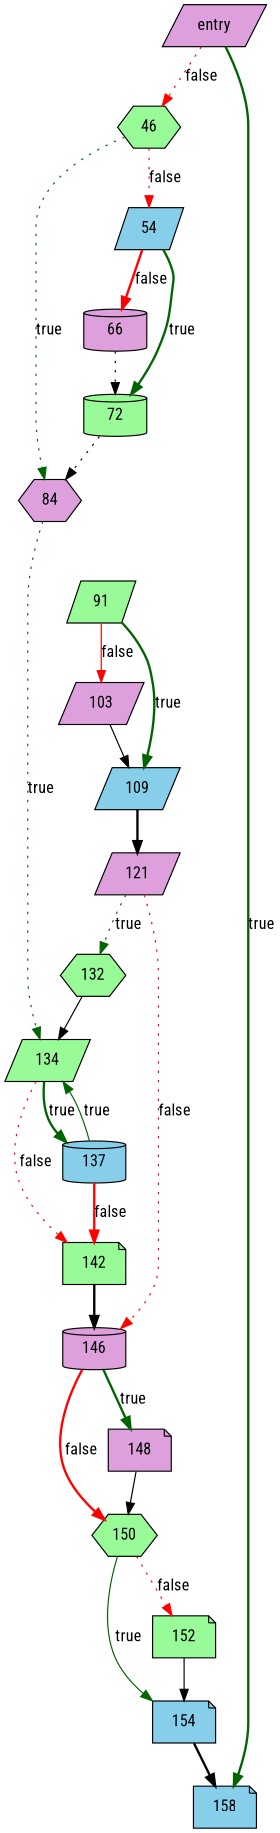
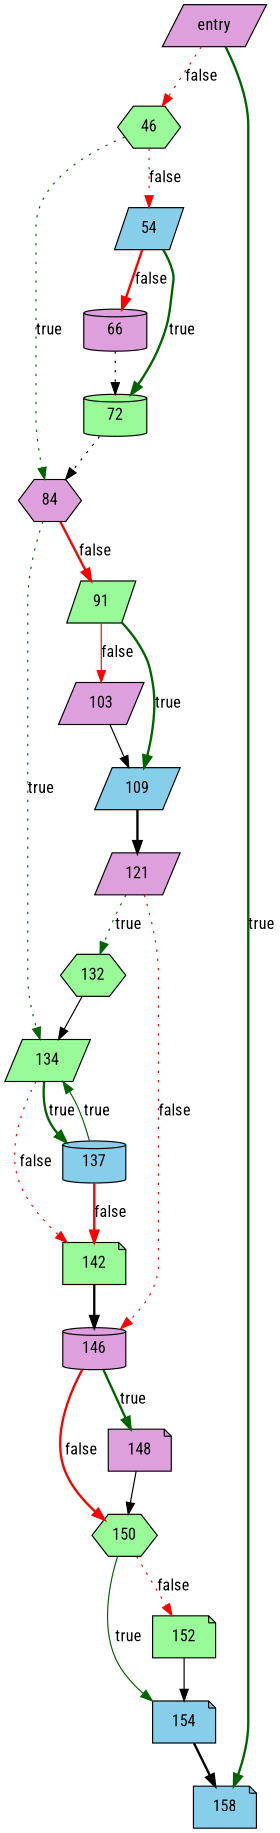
none -> (73, 546)
